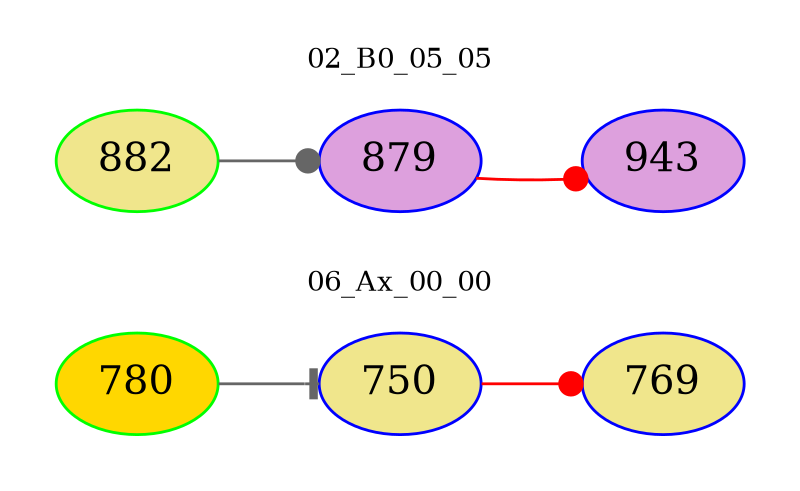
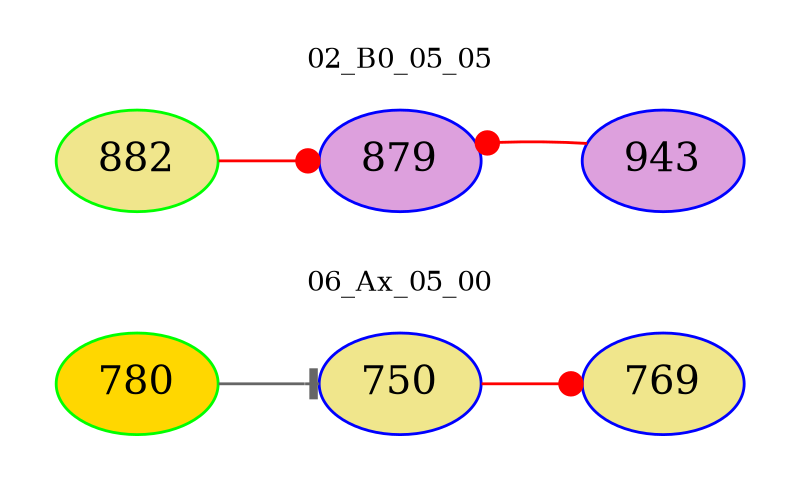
(257, 161) -> (257, 161)
(520, 180) -> (543, 142)
(400, 284) -> (400, 284)
